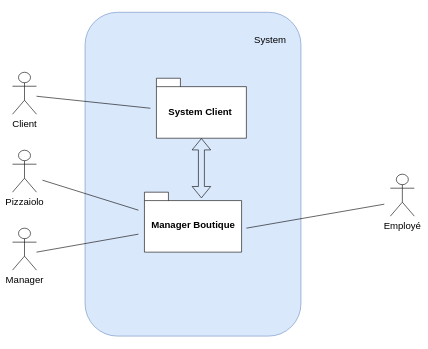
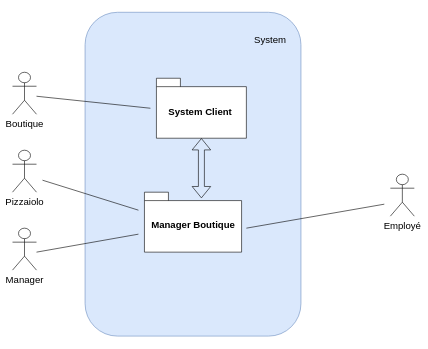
(25, 124) -> (25, 124)
